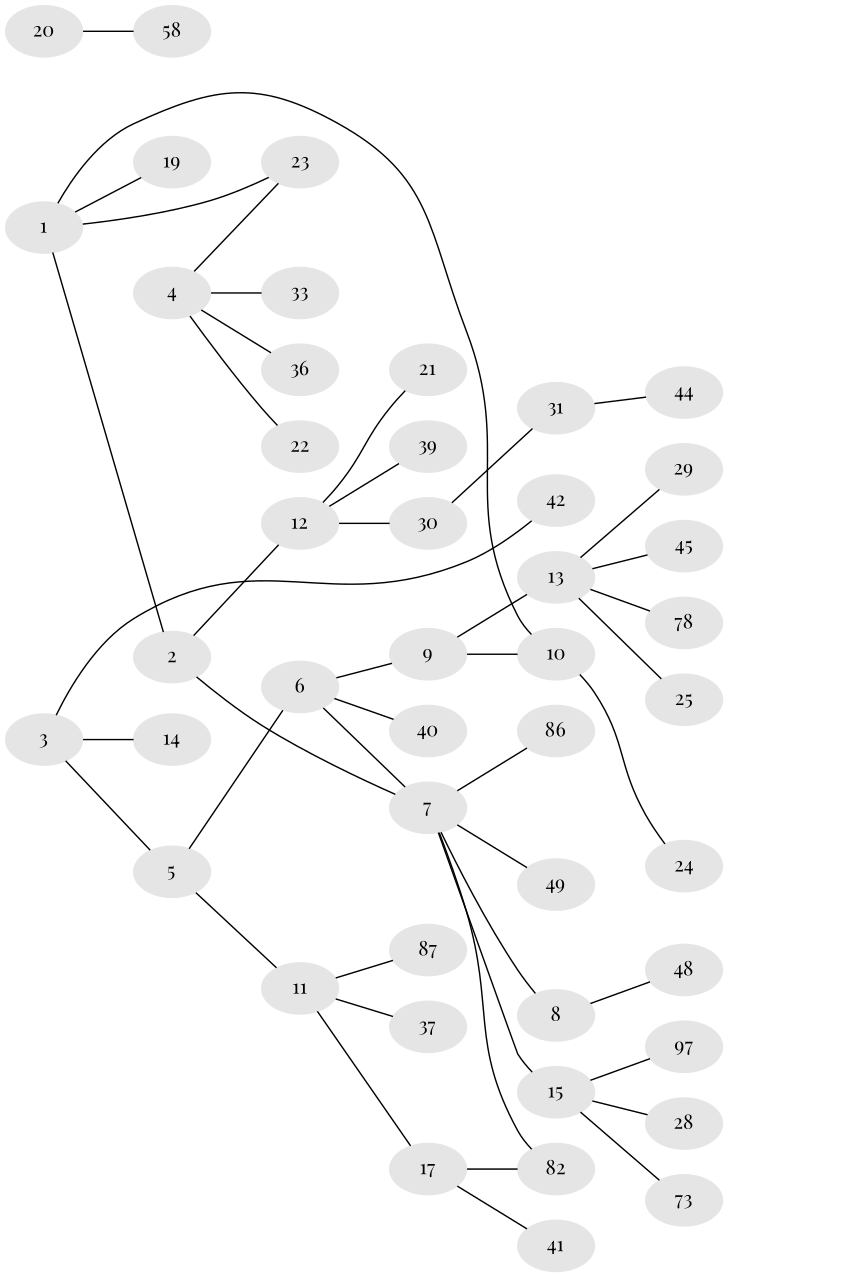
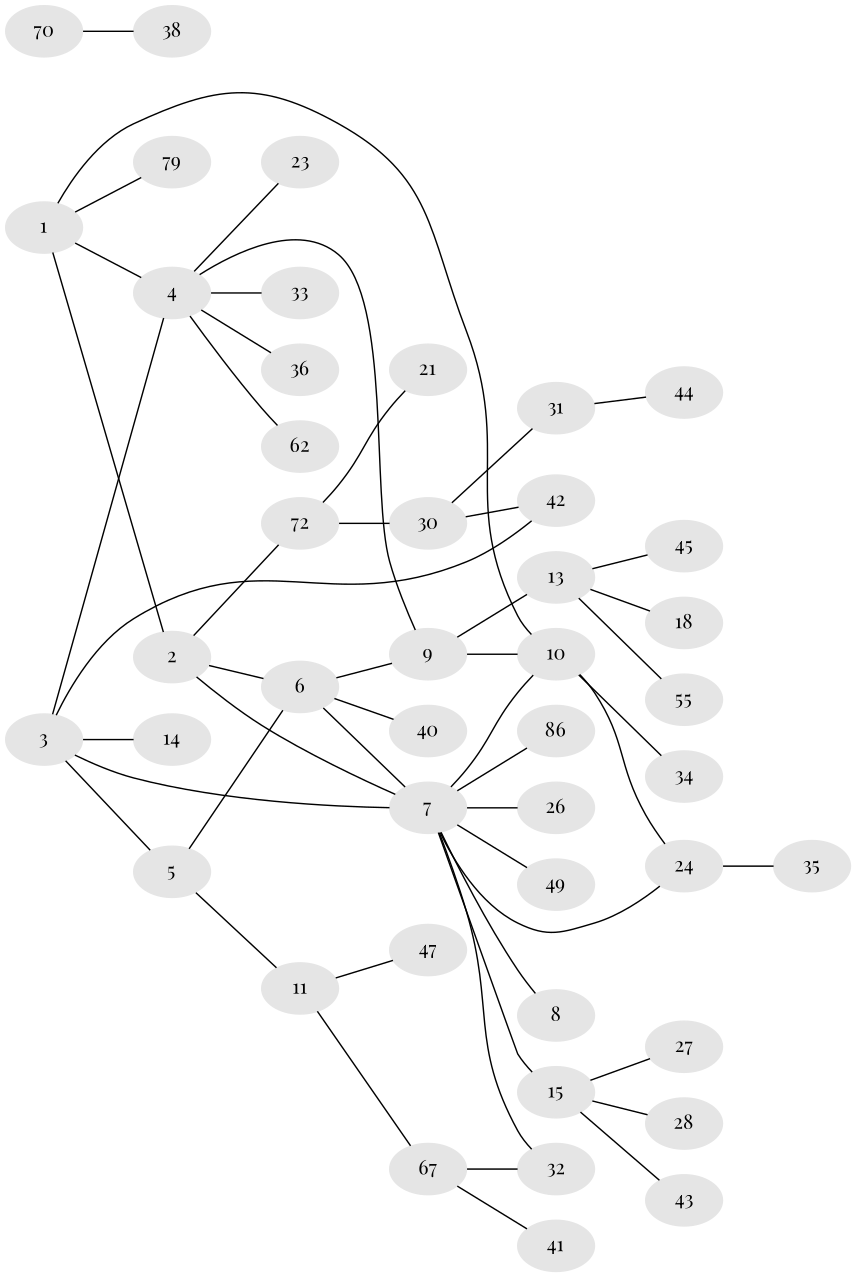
(44, 31) -> (44, 31)
(172, 31) -> (172, 31)
(172, 162) -> (172, 162)
(178, 209) -> (108, 260)
none -> (374, 366)
(300, 447) -> (300, 447)
(428, 447) -> none
(684, 469) -> none
none -> (497, 511)
none -> (108, 516)
(300, 523) -> (300, 523)
(684, 623) -> (684, 623)
none -> (236, 672)
(684, 700) -> (684, 700)
none -> (492, 731)
none -> (684, 777)
none -> (237, 797)
none -> (556, 808)
none -> (812, 866)
none -> (533, 929)
(428, 950) -> (428, 950)
(684, 970) -> none
(428, 1027) -> none
(684, 1047) -> (684, 1047)
(428, 1169) -> (428, 1169)
(556, 1169) -> (556, 1169)
(684, 1200) -> (684, 1200)
